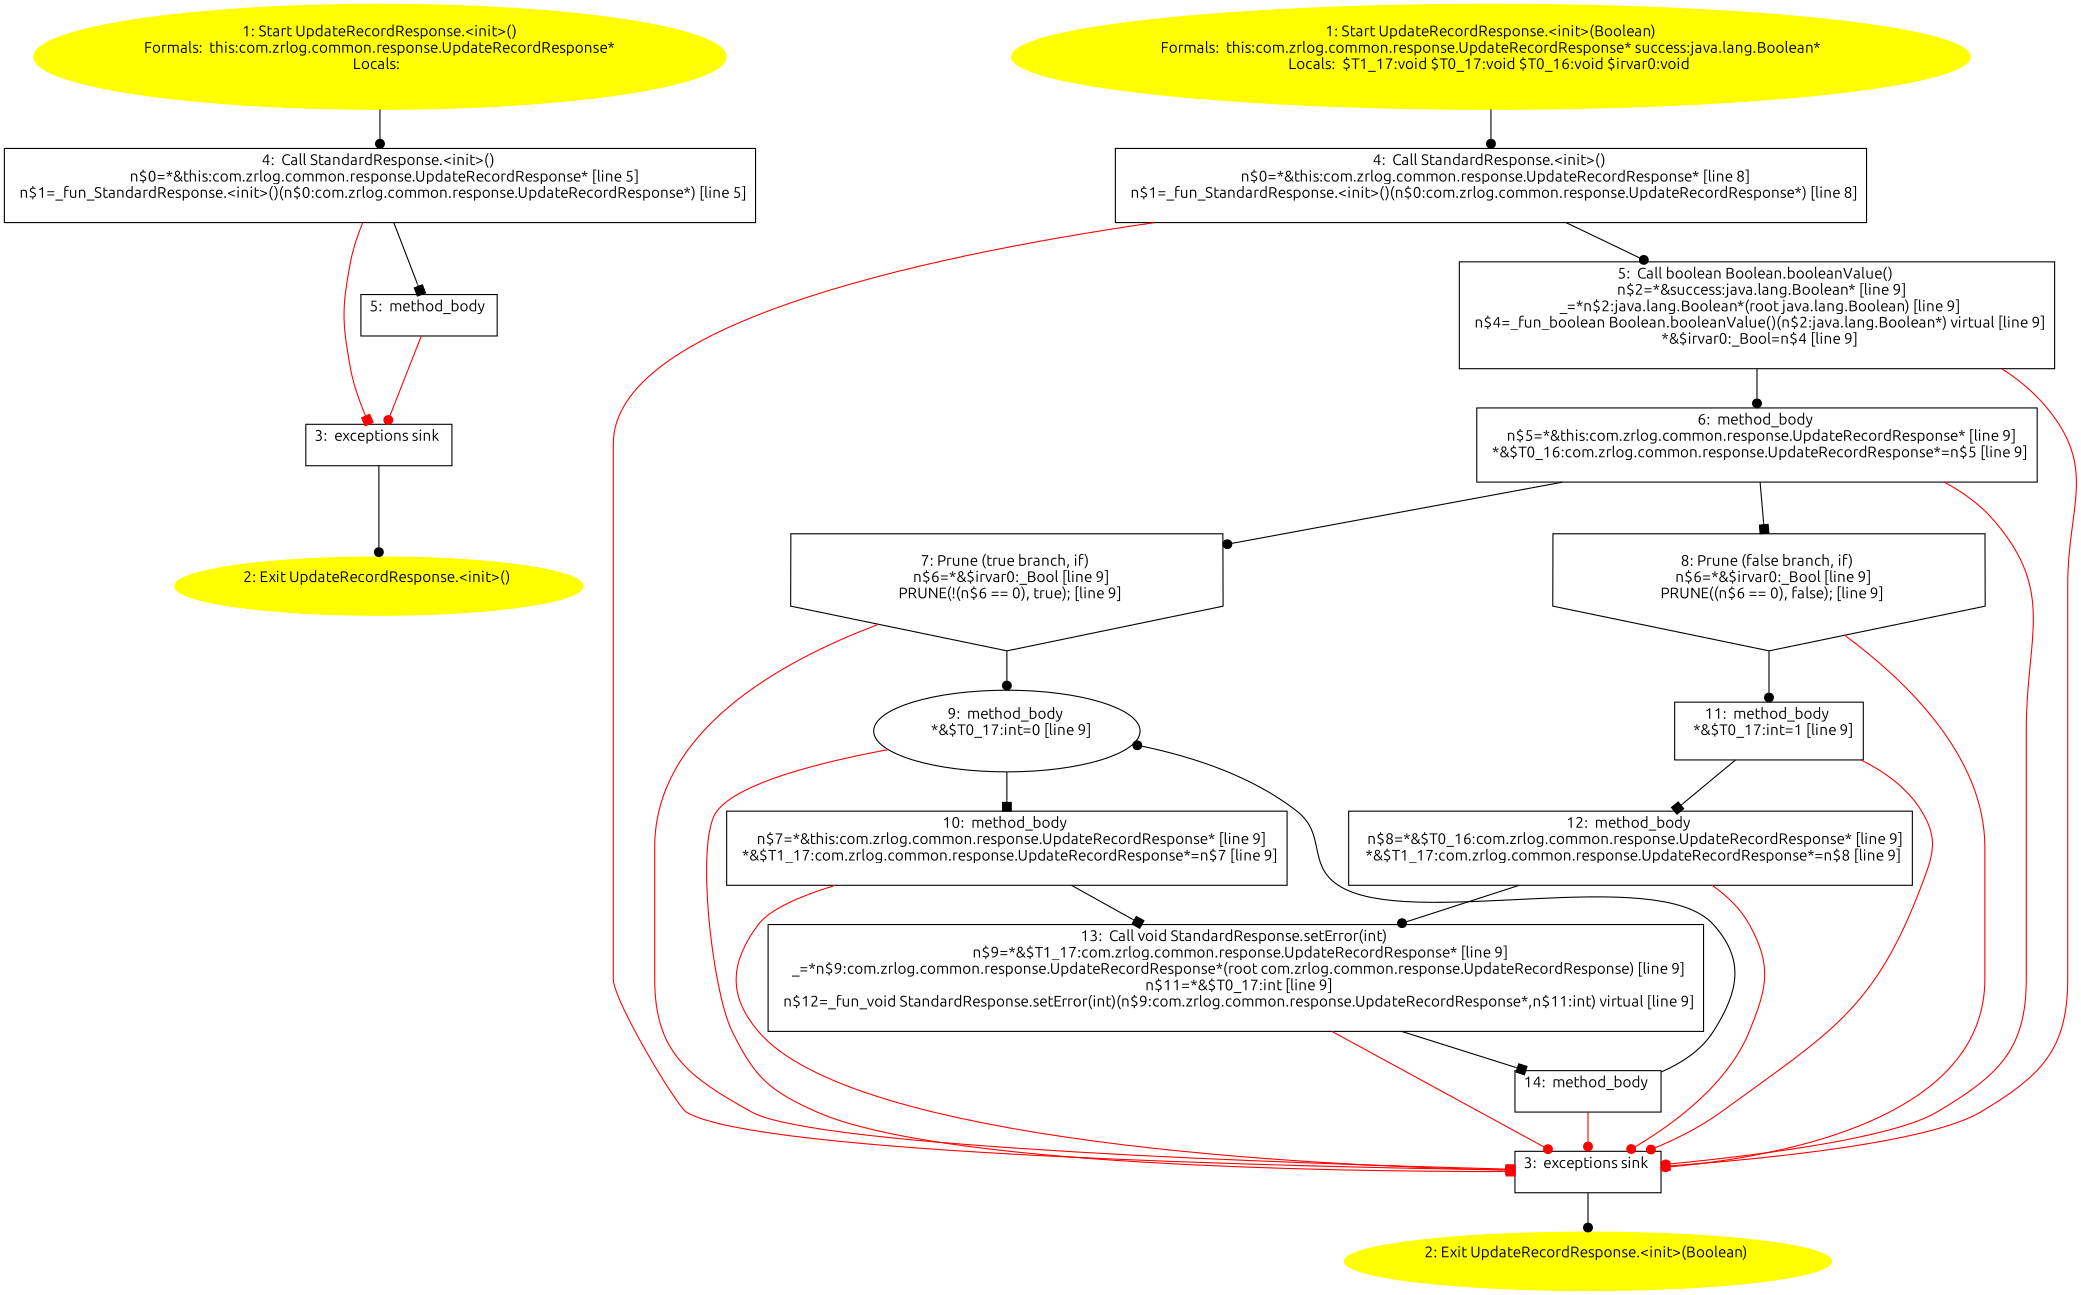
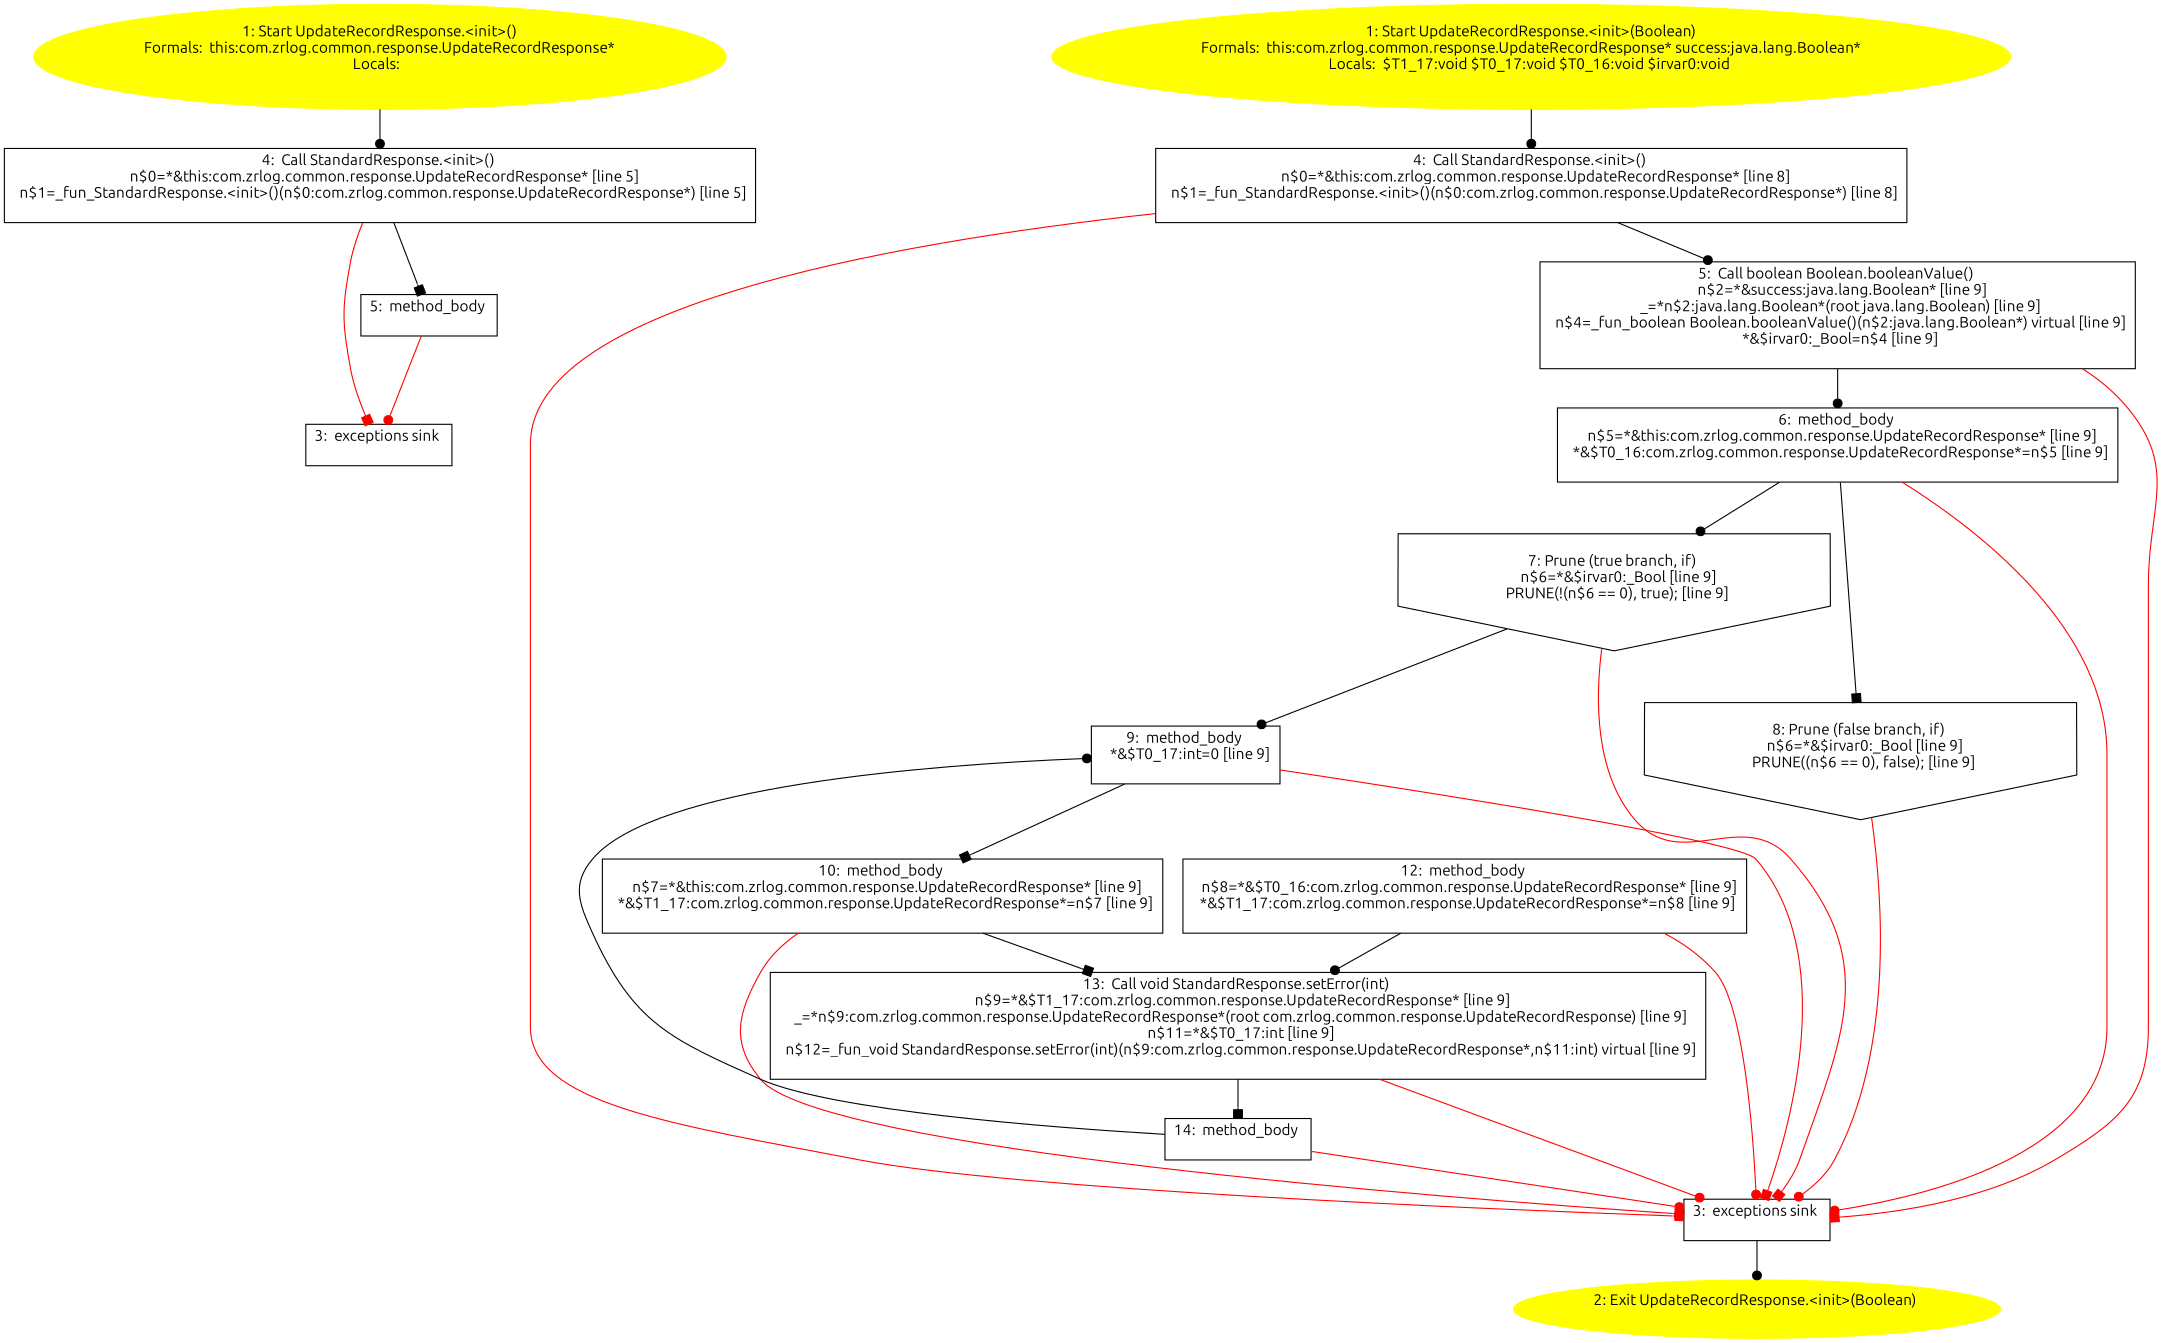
(379, 586) -> none
(1007, 731) -> (1186, 755)
(1769, 731) -> none
